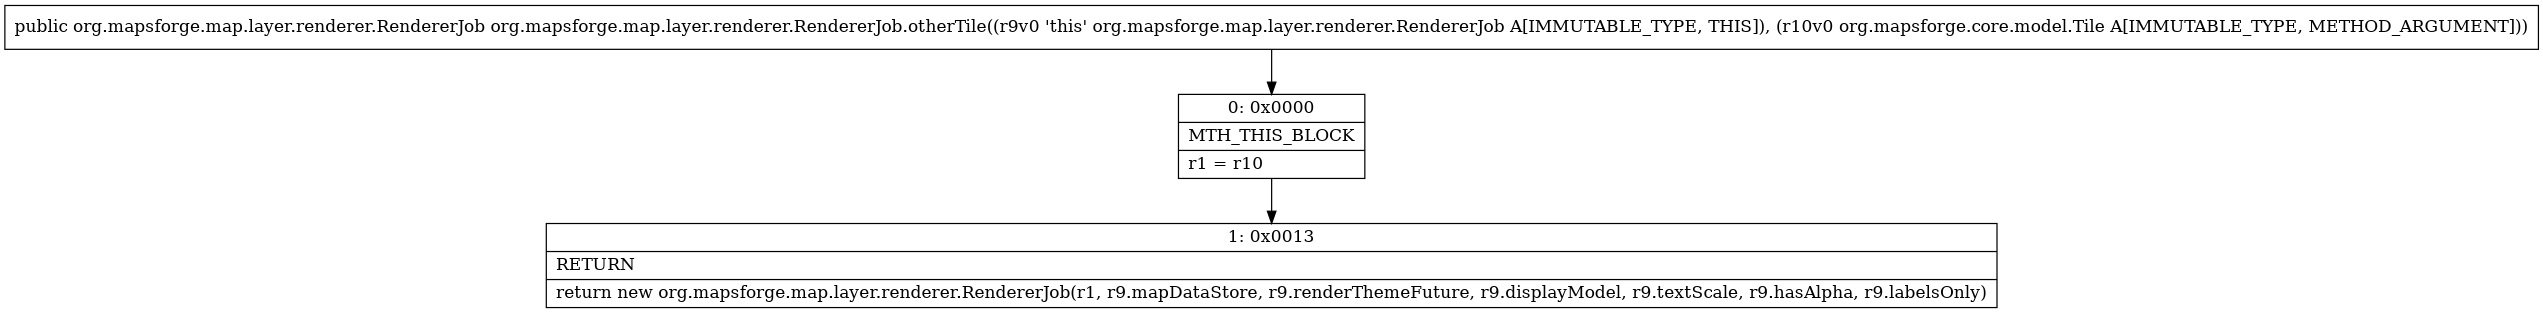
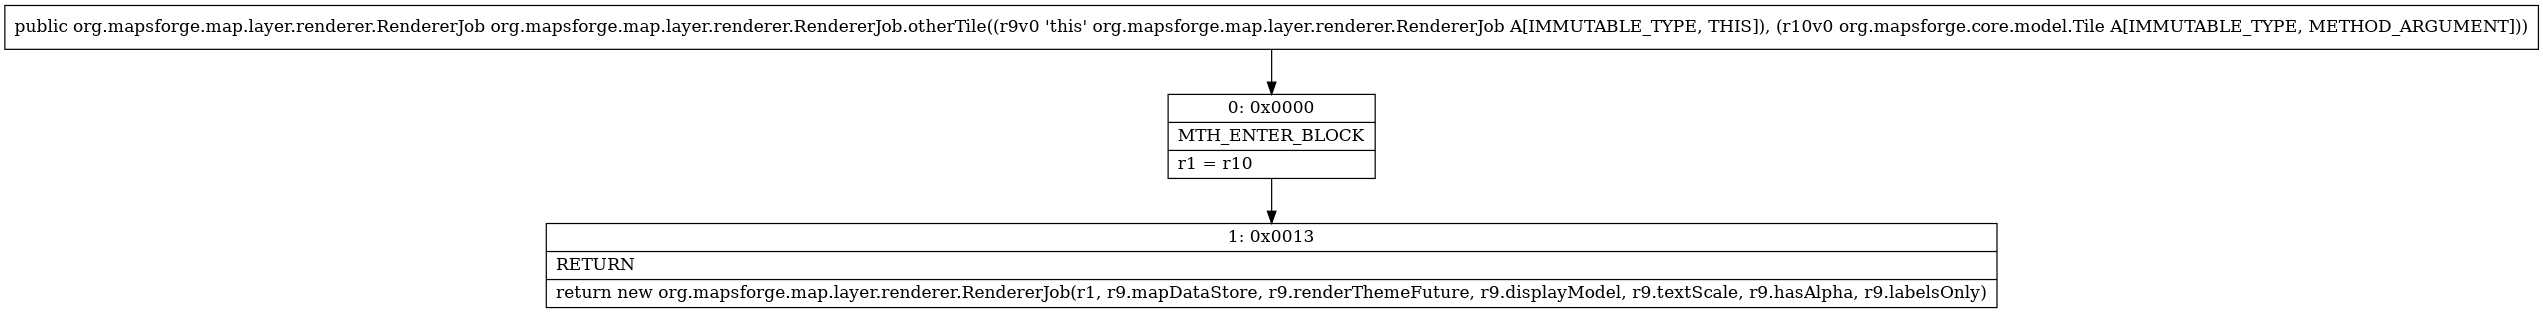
(1272, 136) -> (1272, 136)
